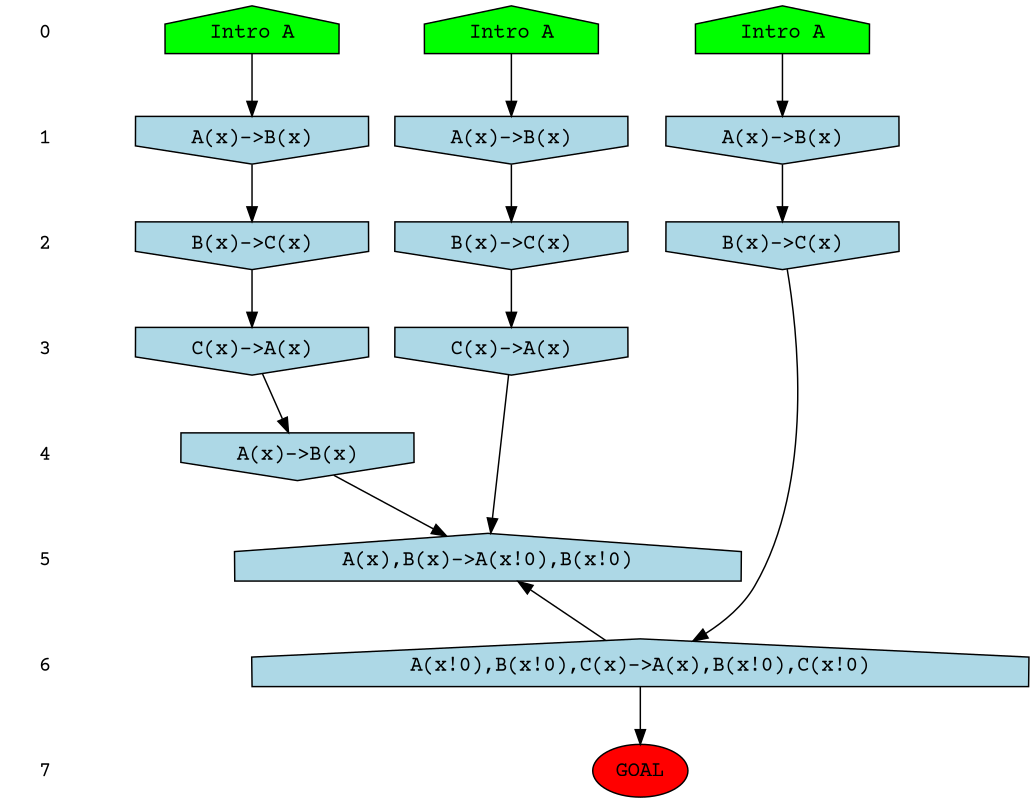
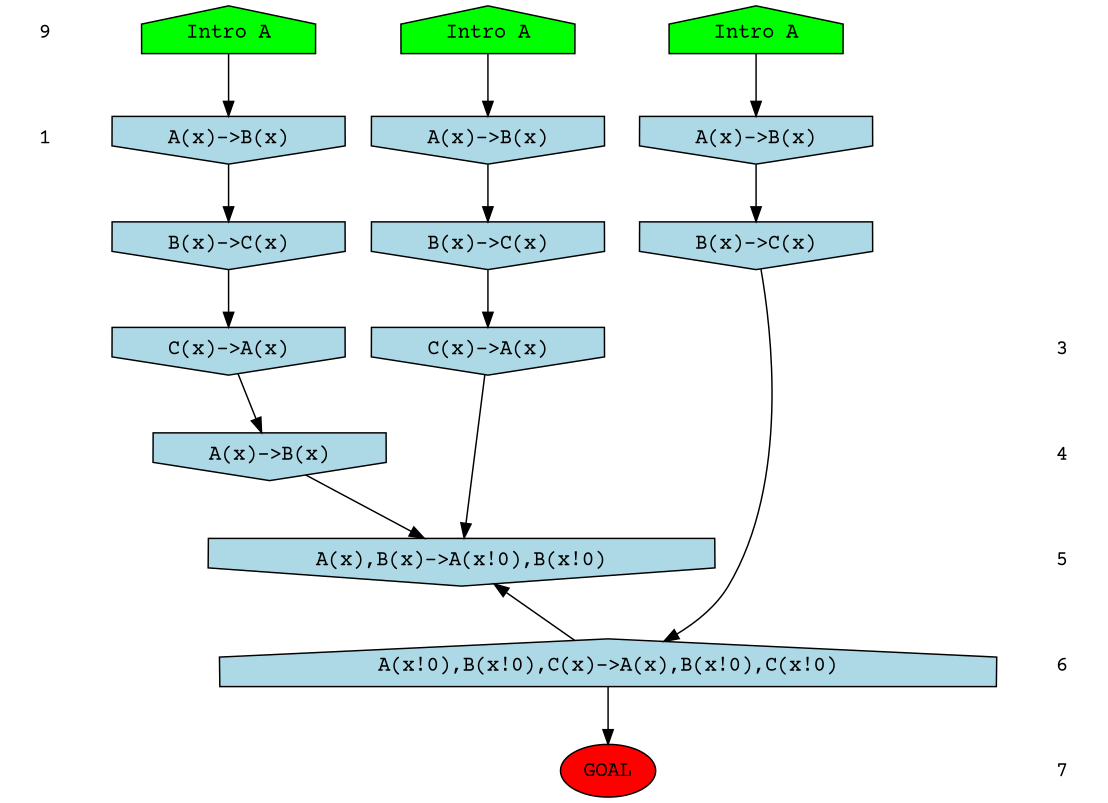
(45, 32) -> (45, 32)
(45, 243) -> none
(488, 560) -> (462, 560)
